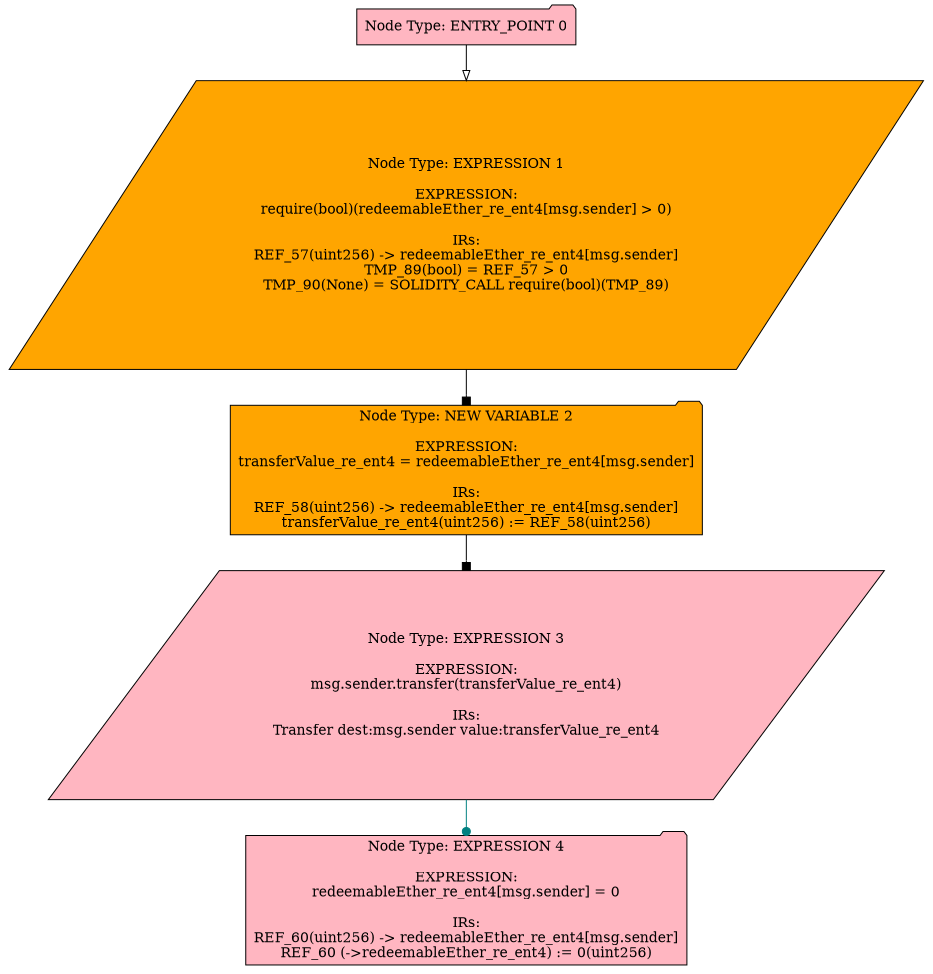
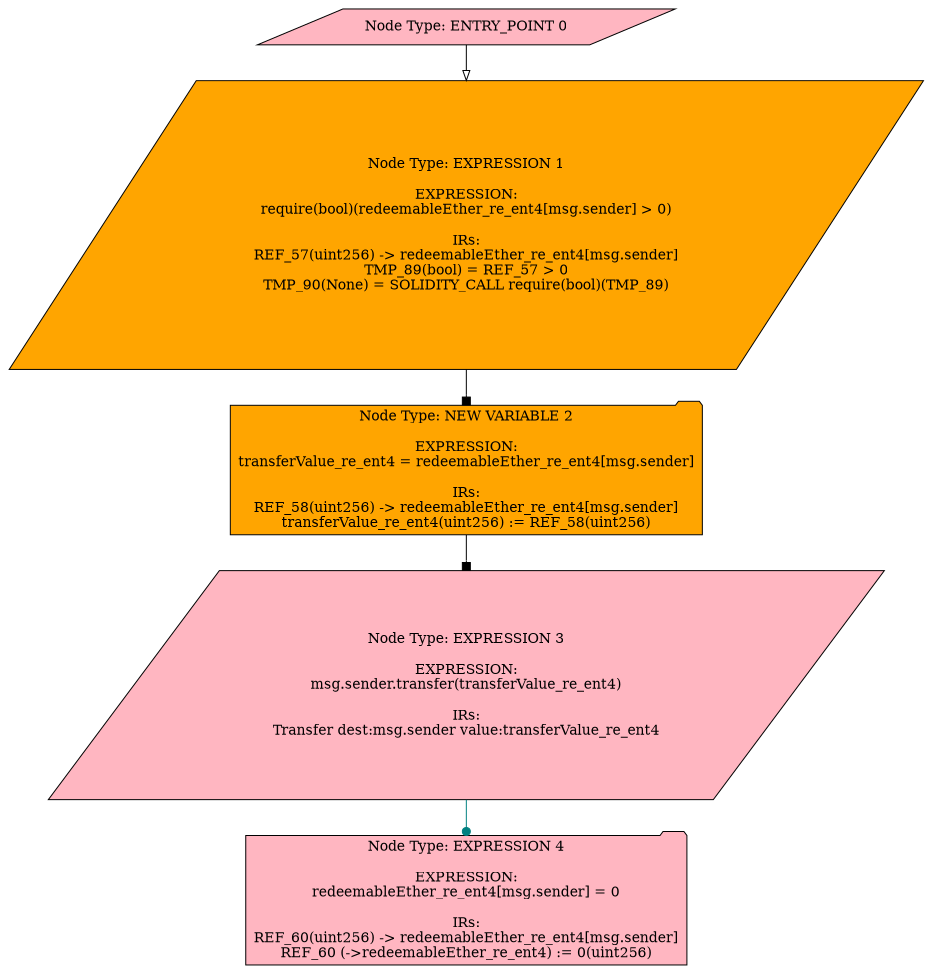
(466, 27) -> (466, 27)
